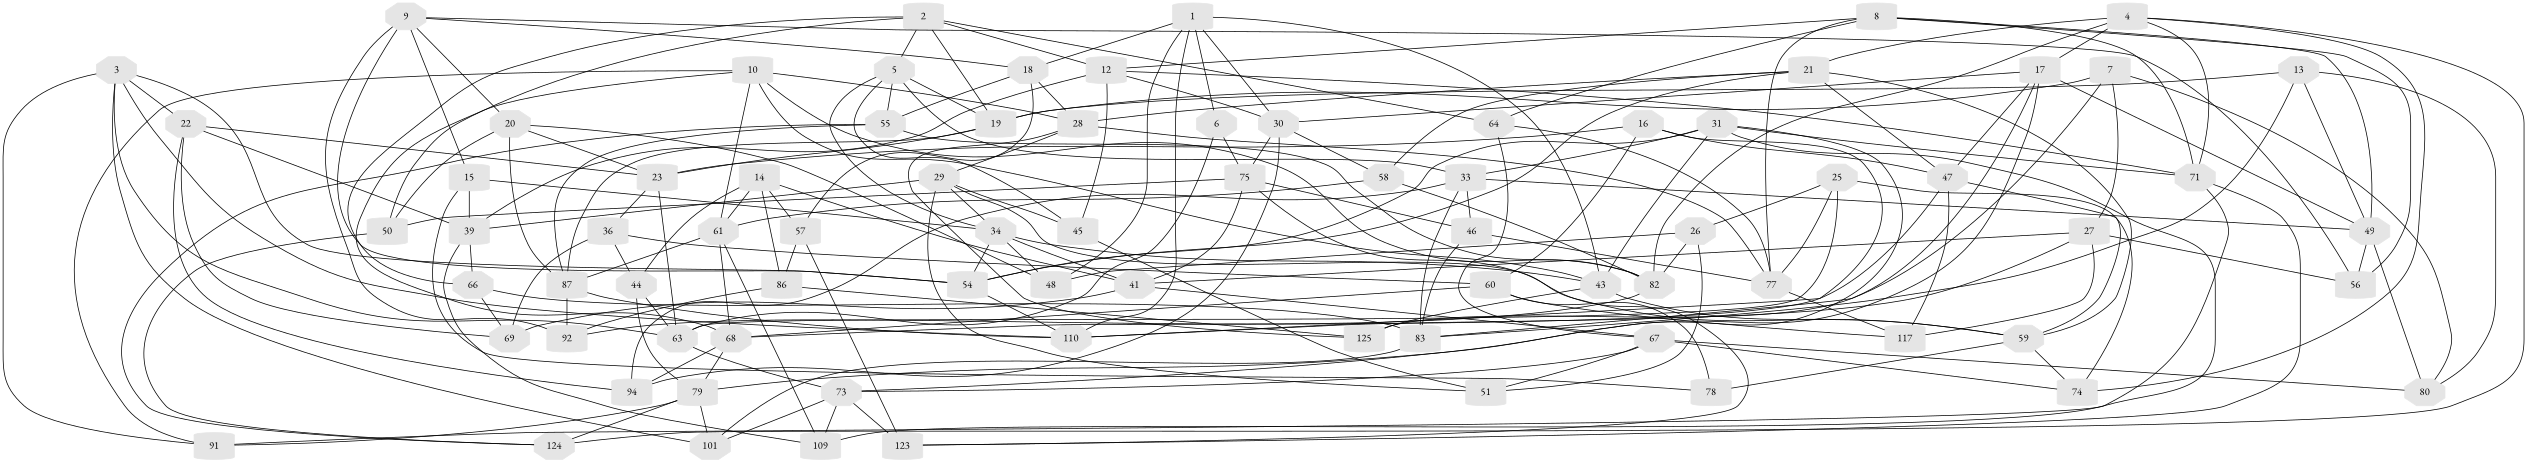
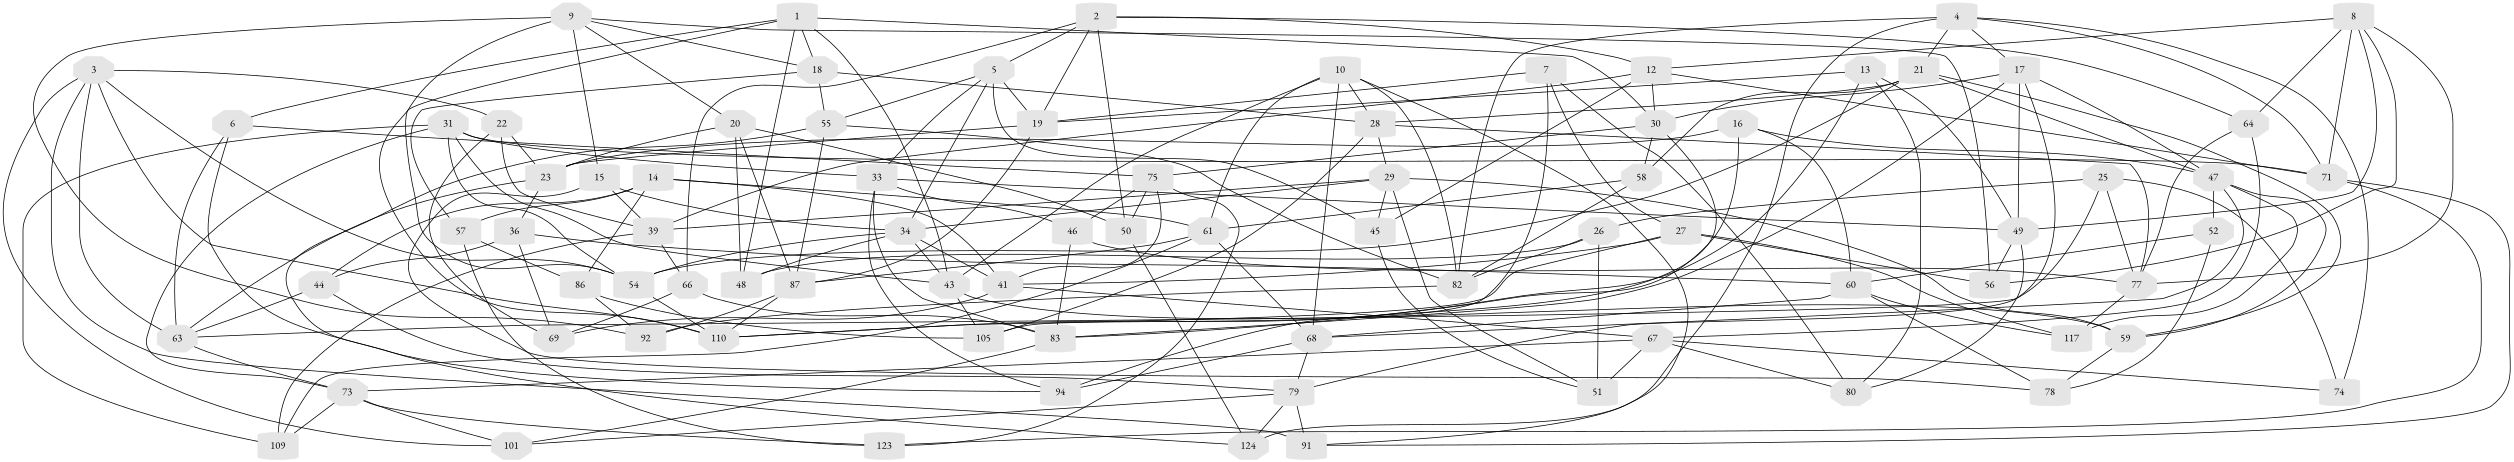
none -> (2213, 231)
(1364, 339) -> (984, 339)
(322, 342) -> (551, 375)
(2046, 361) -> none
